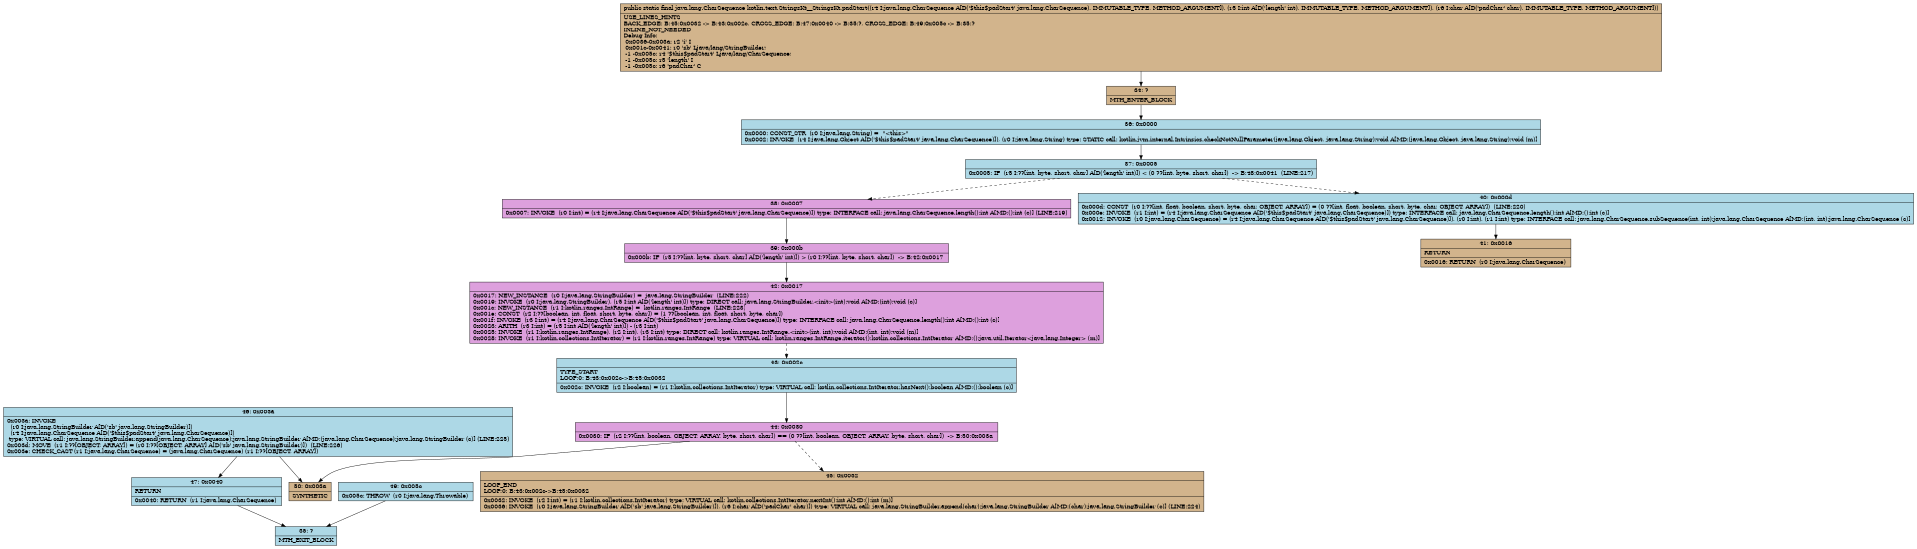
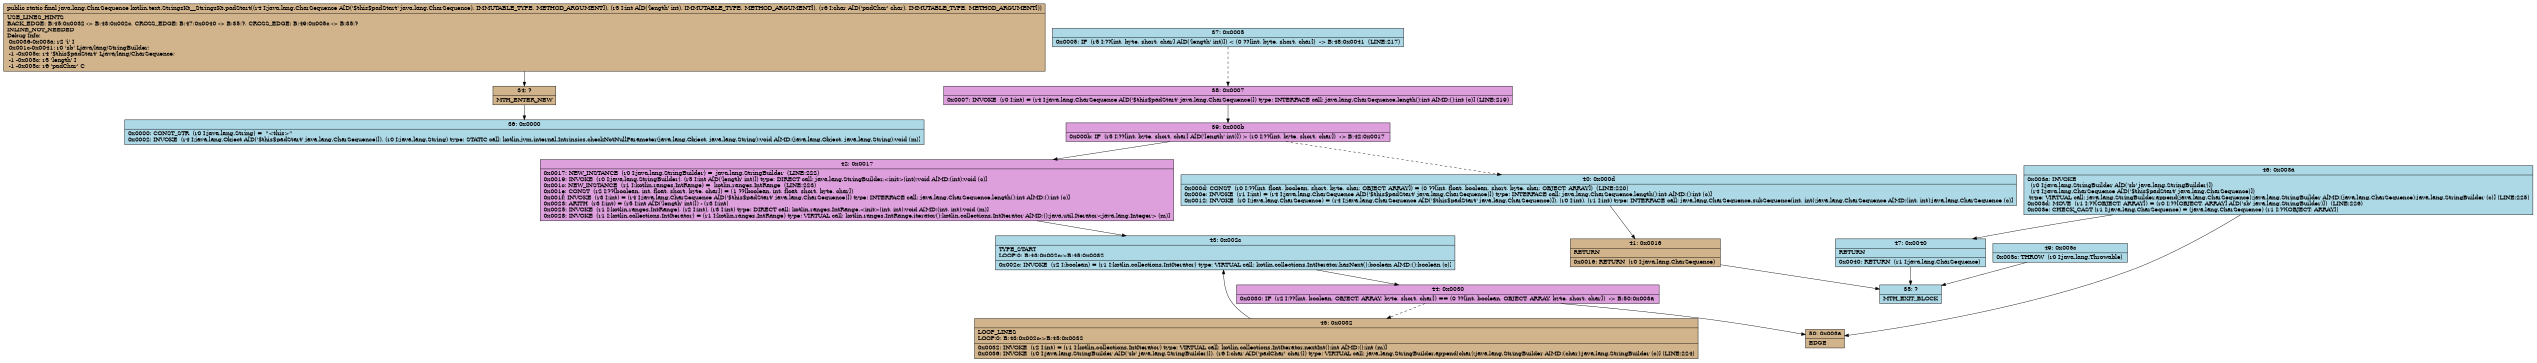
(1141, 100) -> (524, 100)
(1141, 150) -> none
(1289, 186) -> (1392, 158)
none -> (1798, 277)
none -> (1230, 300)
(787, 349) -> (1079, 228)
(500, 485) -> (997, 332)
(310, 496) -> (1818, 343)
